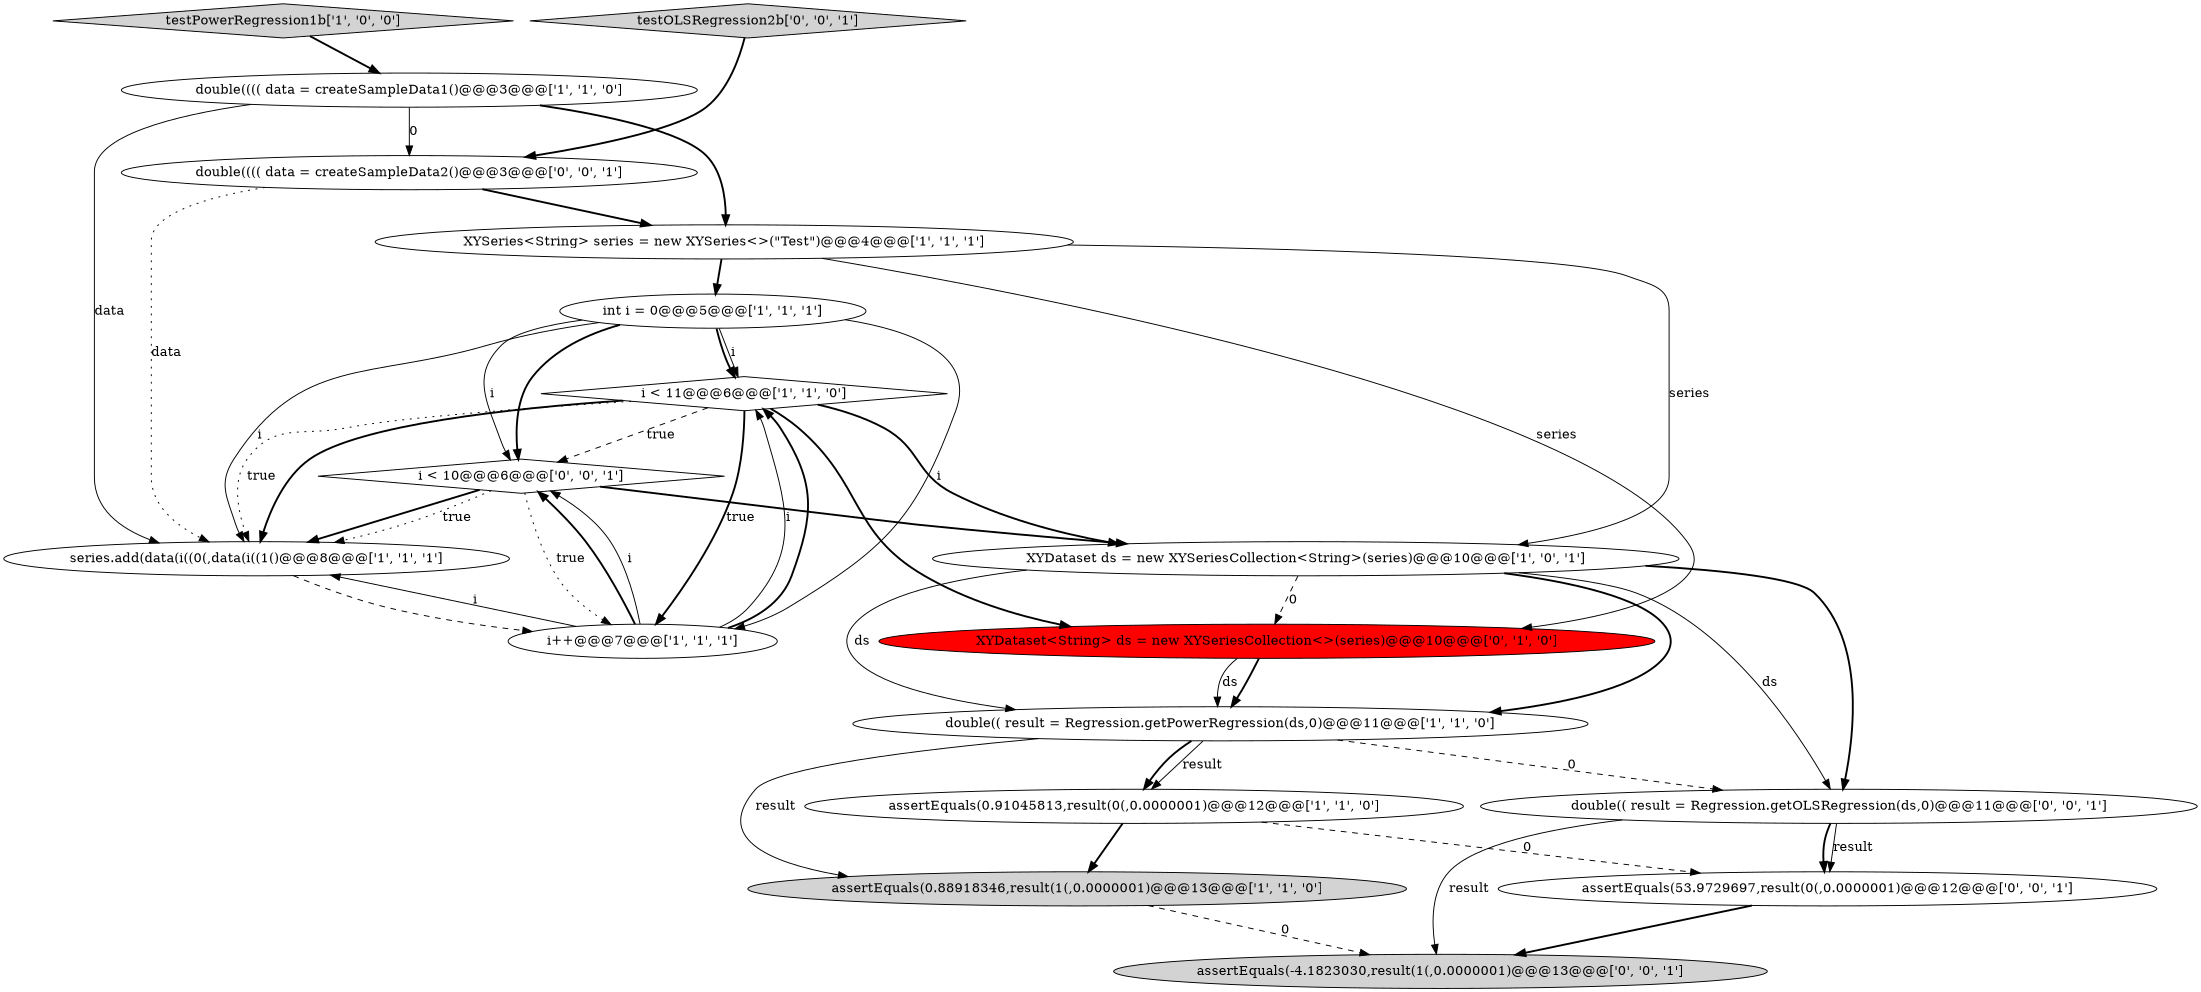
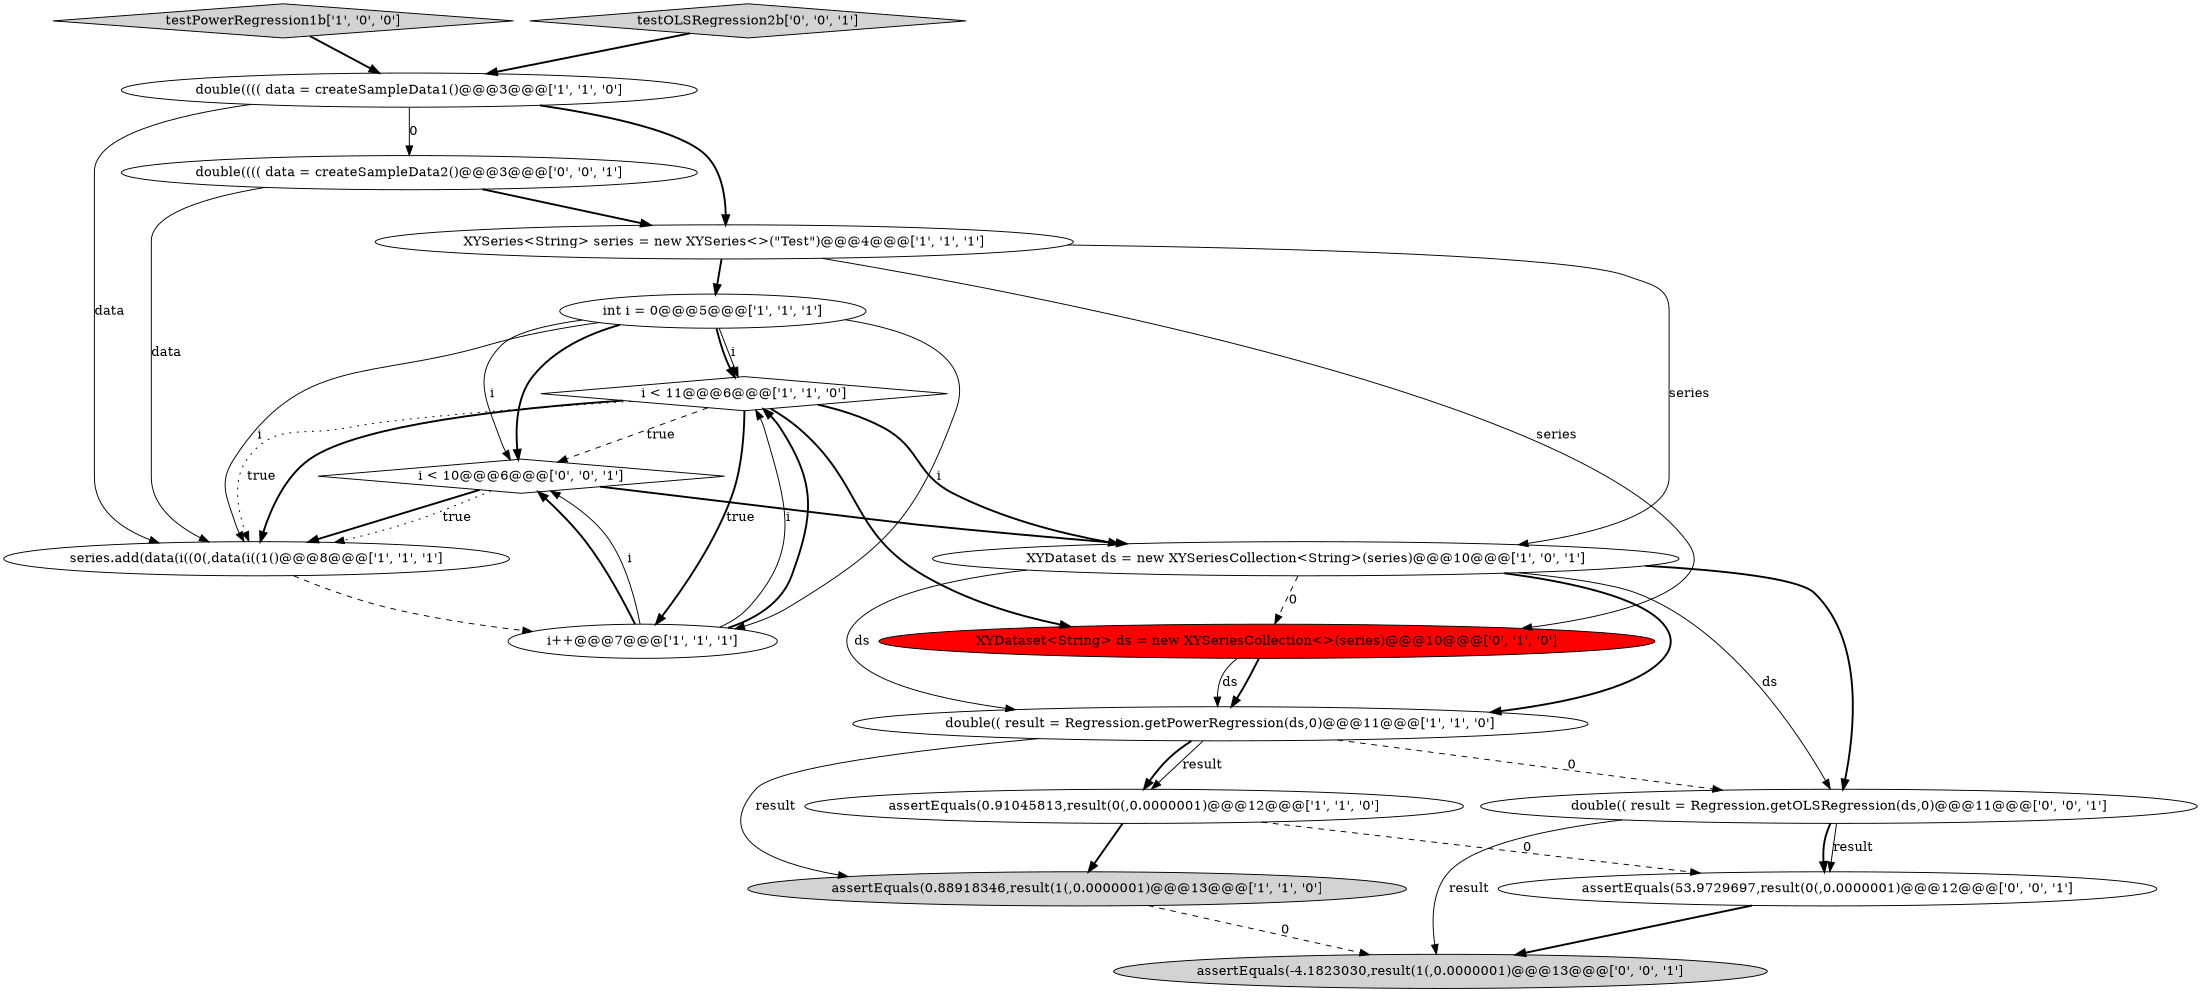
(668, 125) -> (593, 53)
(151, 334) -> (151, 334)
(550, 565) -> none
(458, 602) -> none
